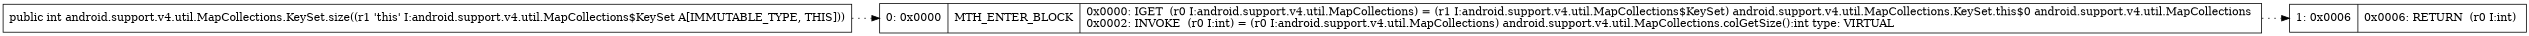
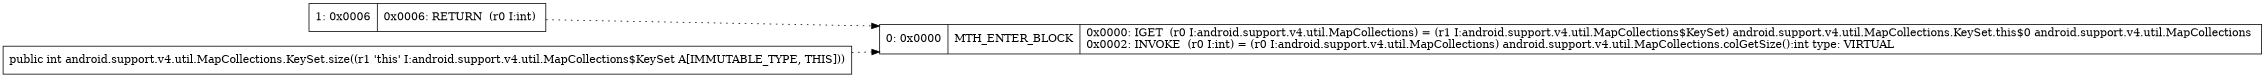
(2272, 18) -> (709, 23)
